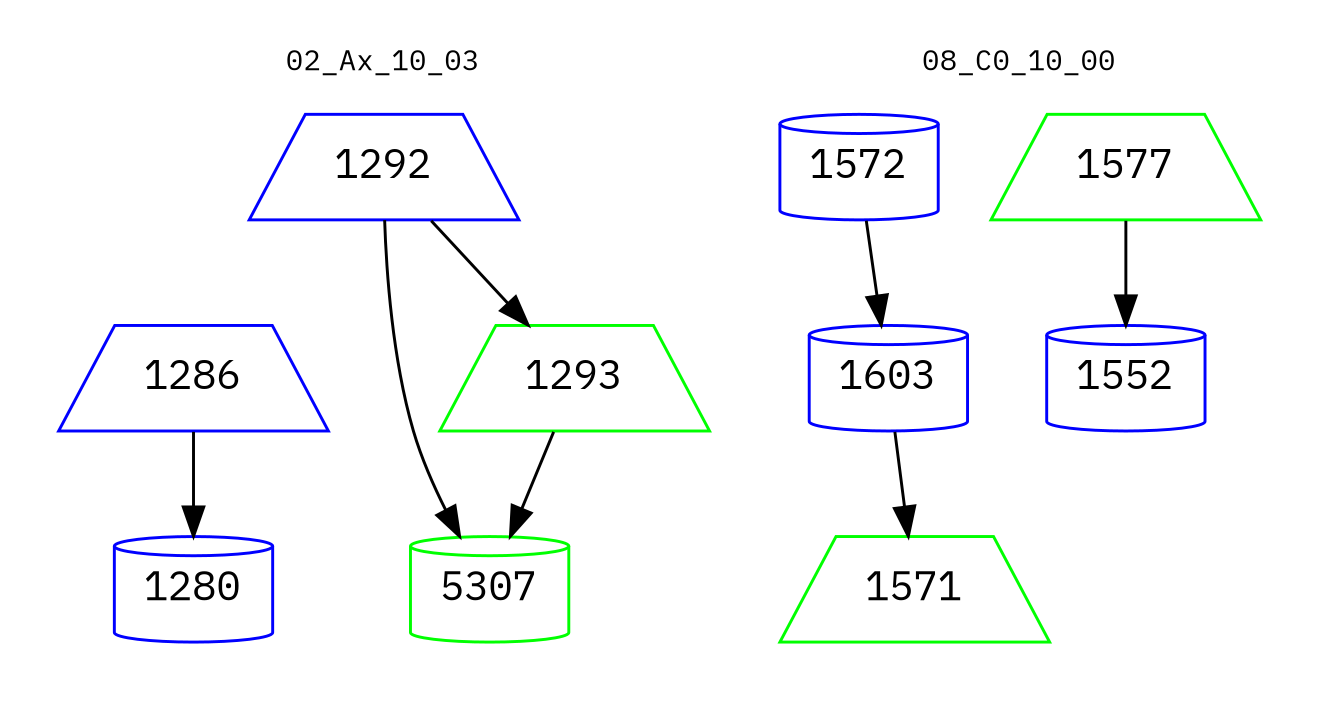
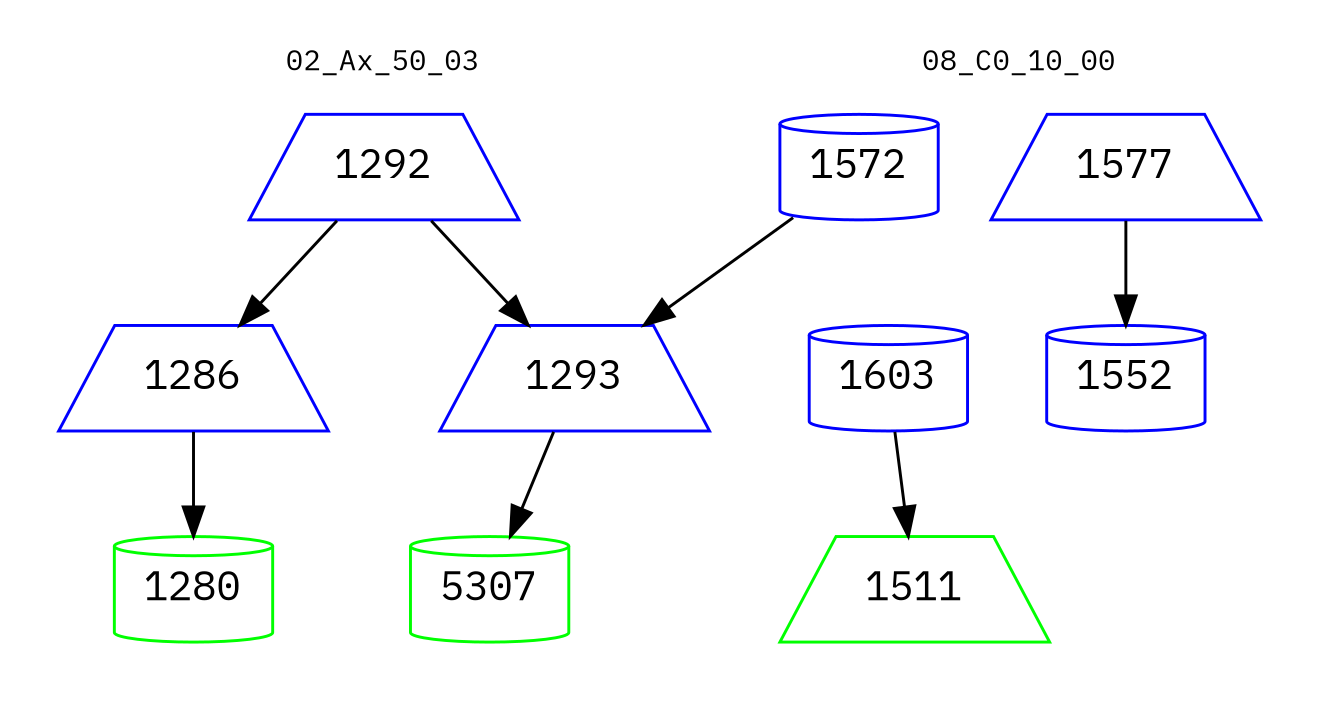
(384, 63) -> (384, 63)
(1126, 167) -> (1126, 167)
(872, 258) -> (715, 274)
(399, 369) -> (299, 262)
(575, 378) -> (575, 378)
(194, 589) -> (194, 589)
(915, 589) -> (915, 589)
